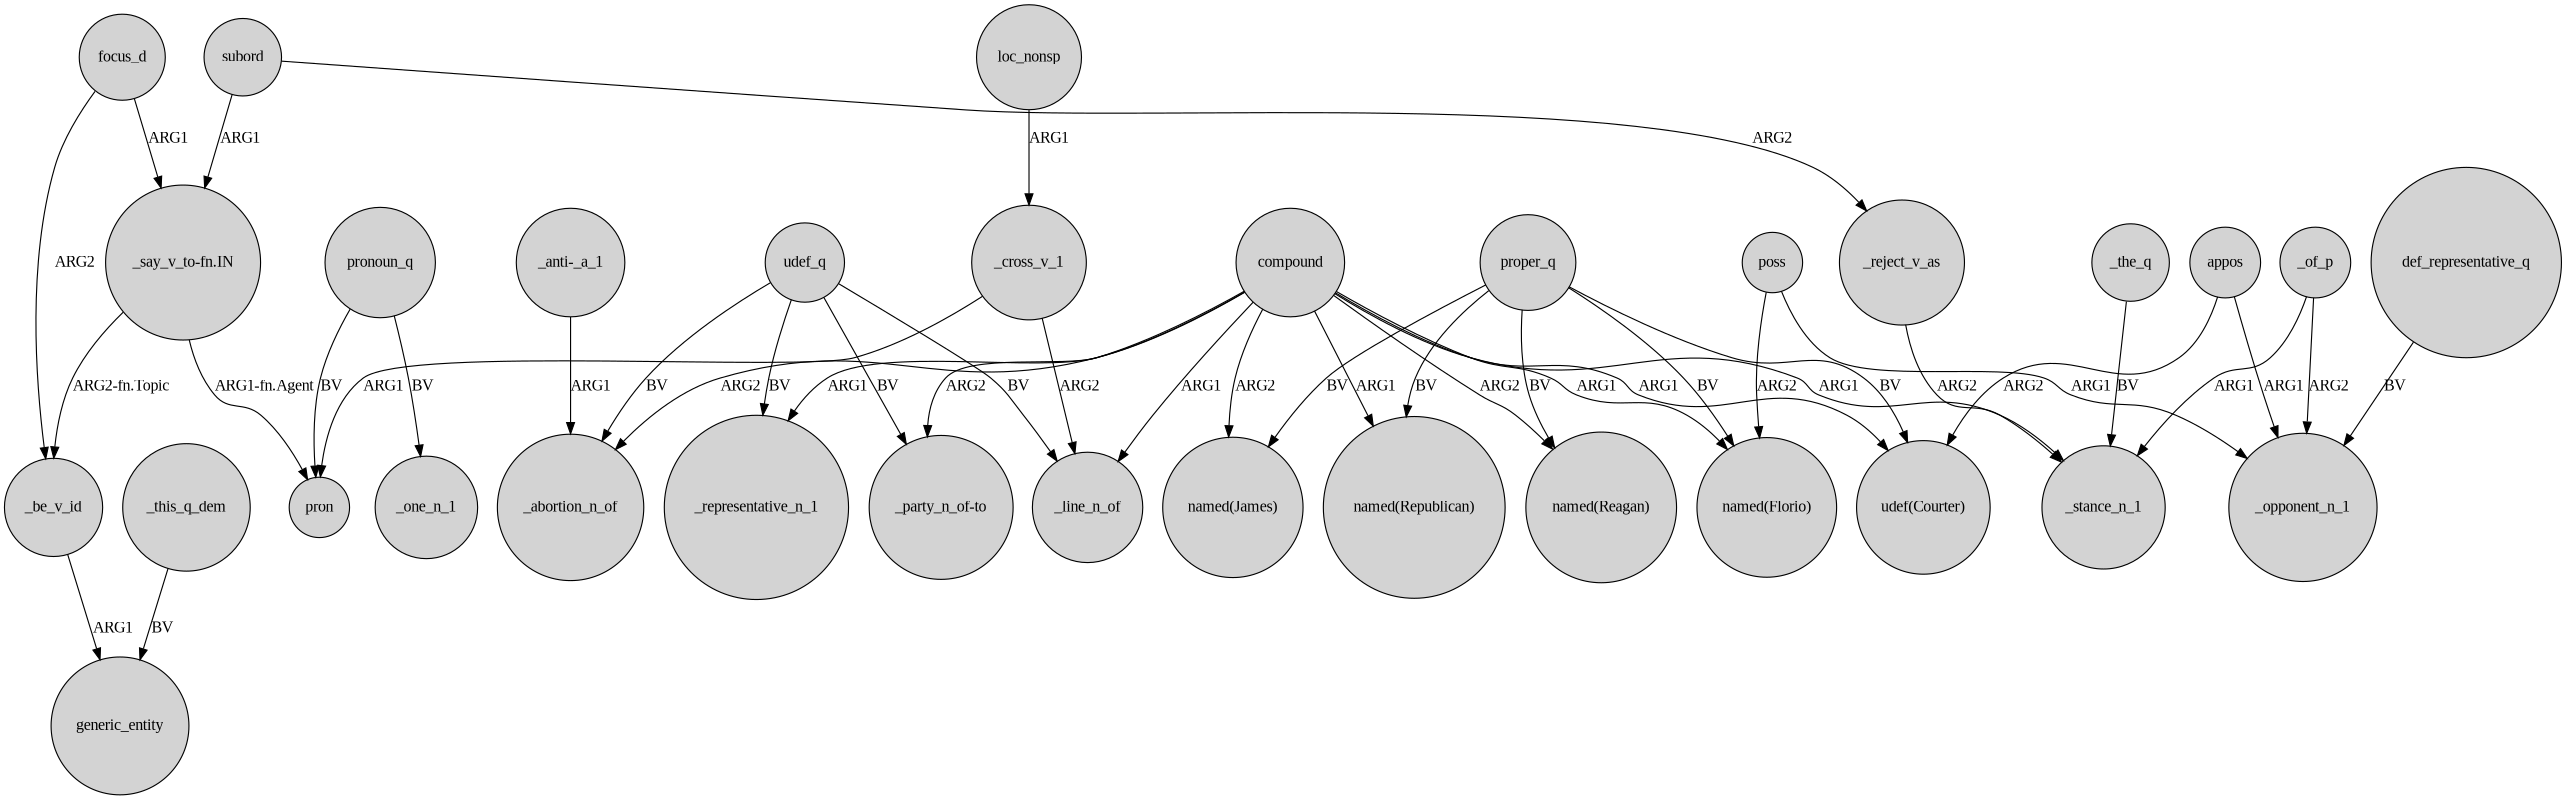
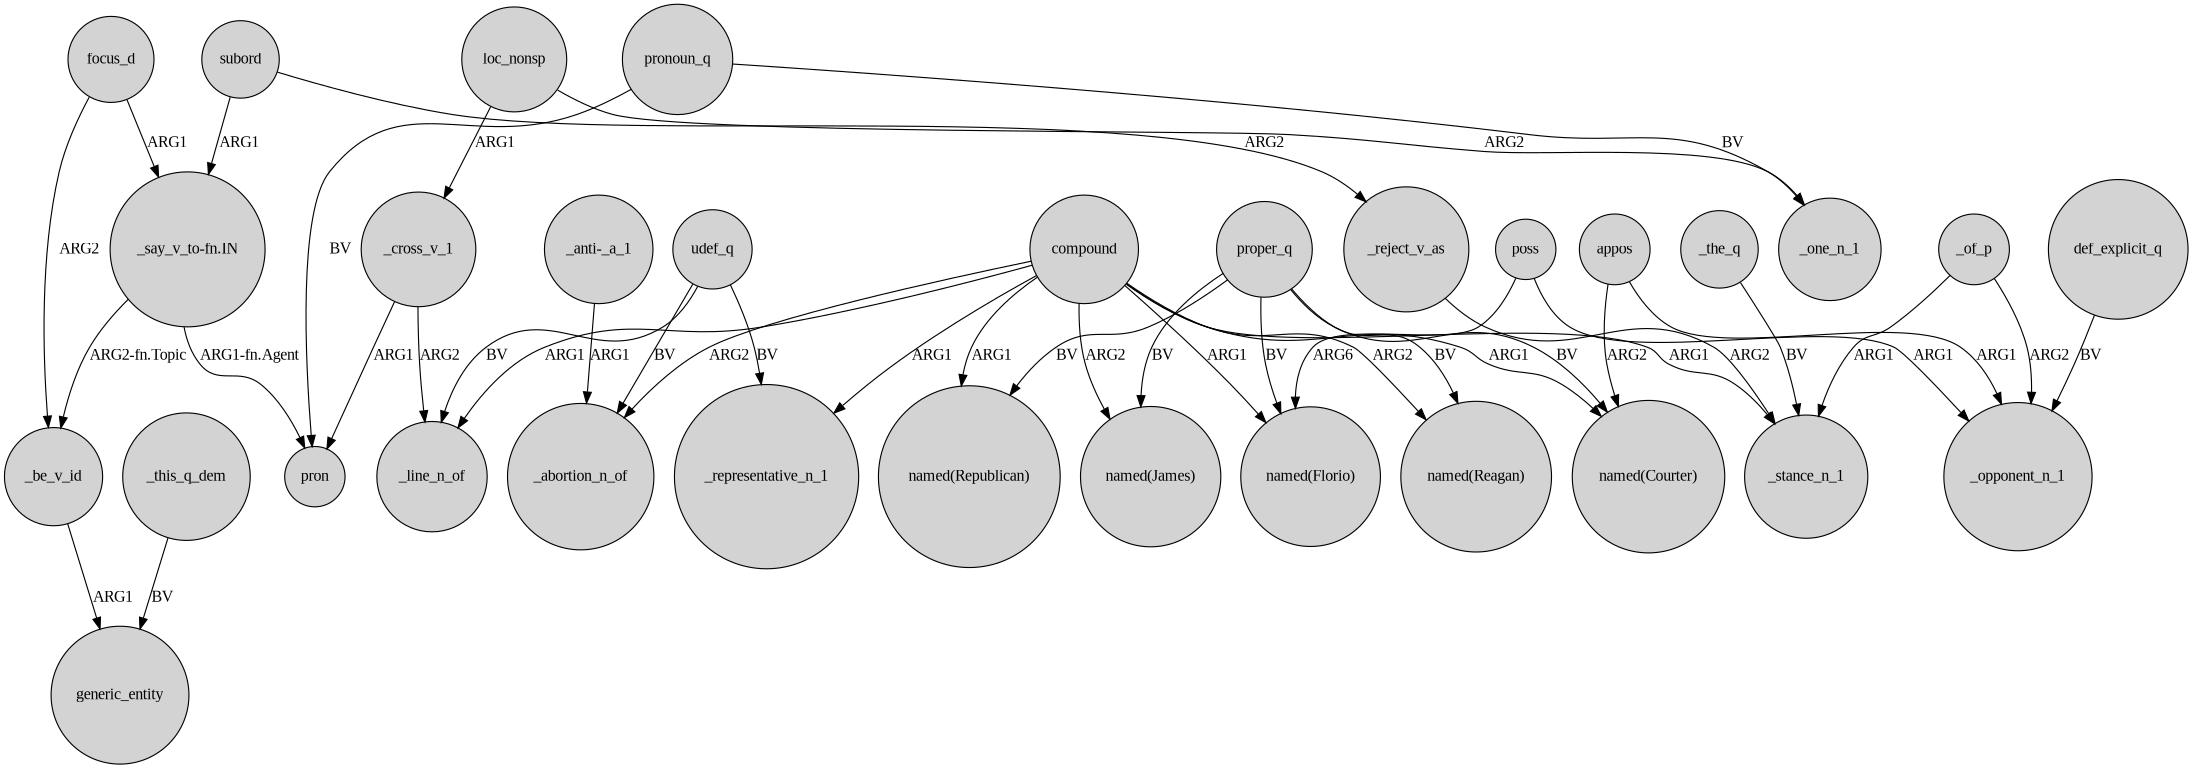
none -> (1180, 133)
(2466, 263) -> (2118, 249)
(1777, 386) -> (1333, 356)
(941, 507) -> none
(1923, 507) -> (1648, 477)
